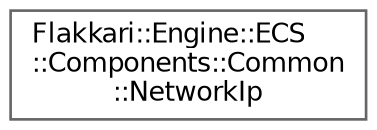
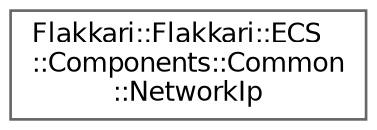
(188, 65) -> (188, 65)
